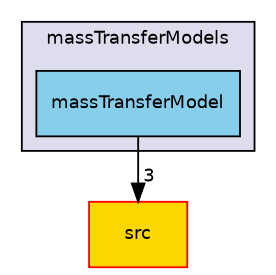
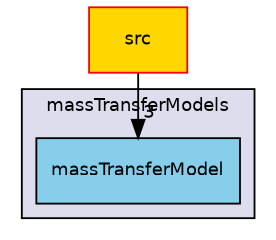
(138, 162) -> (138, 100)
